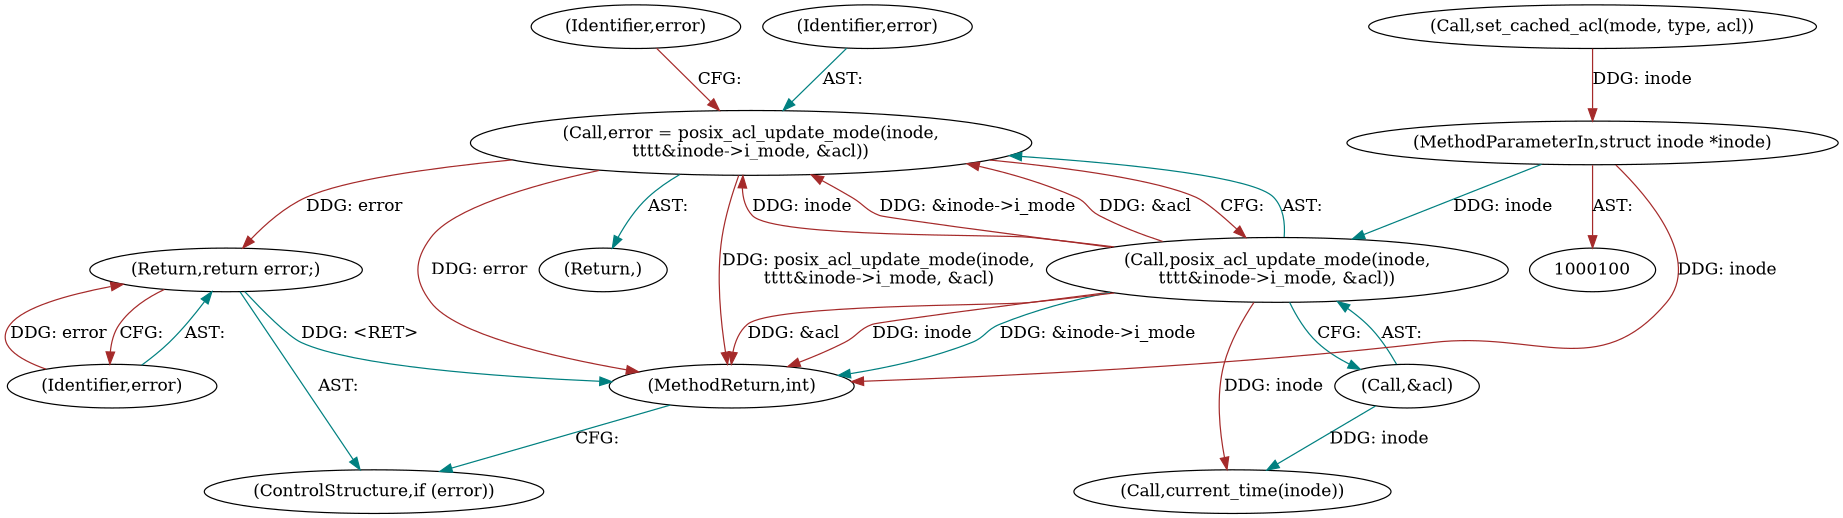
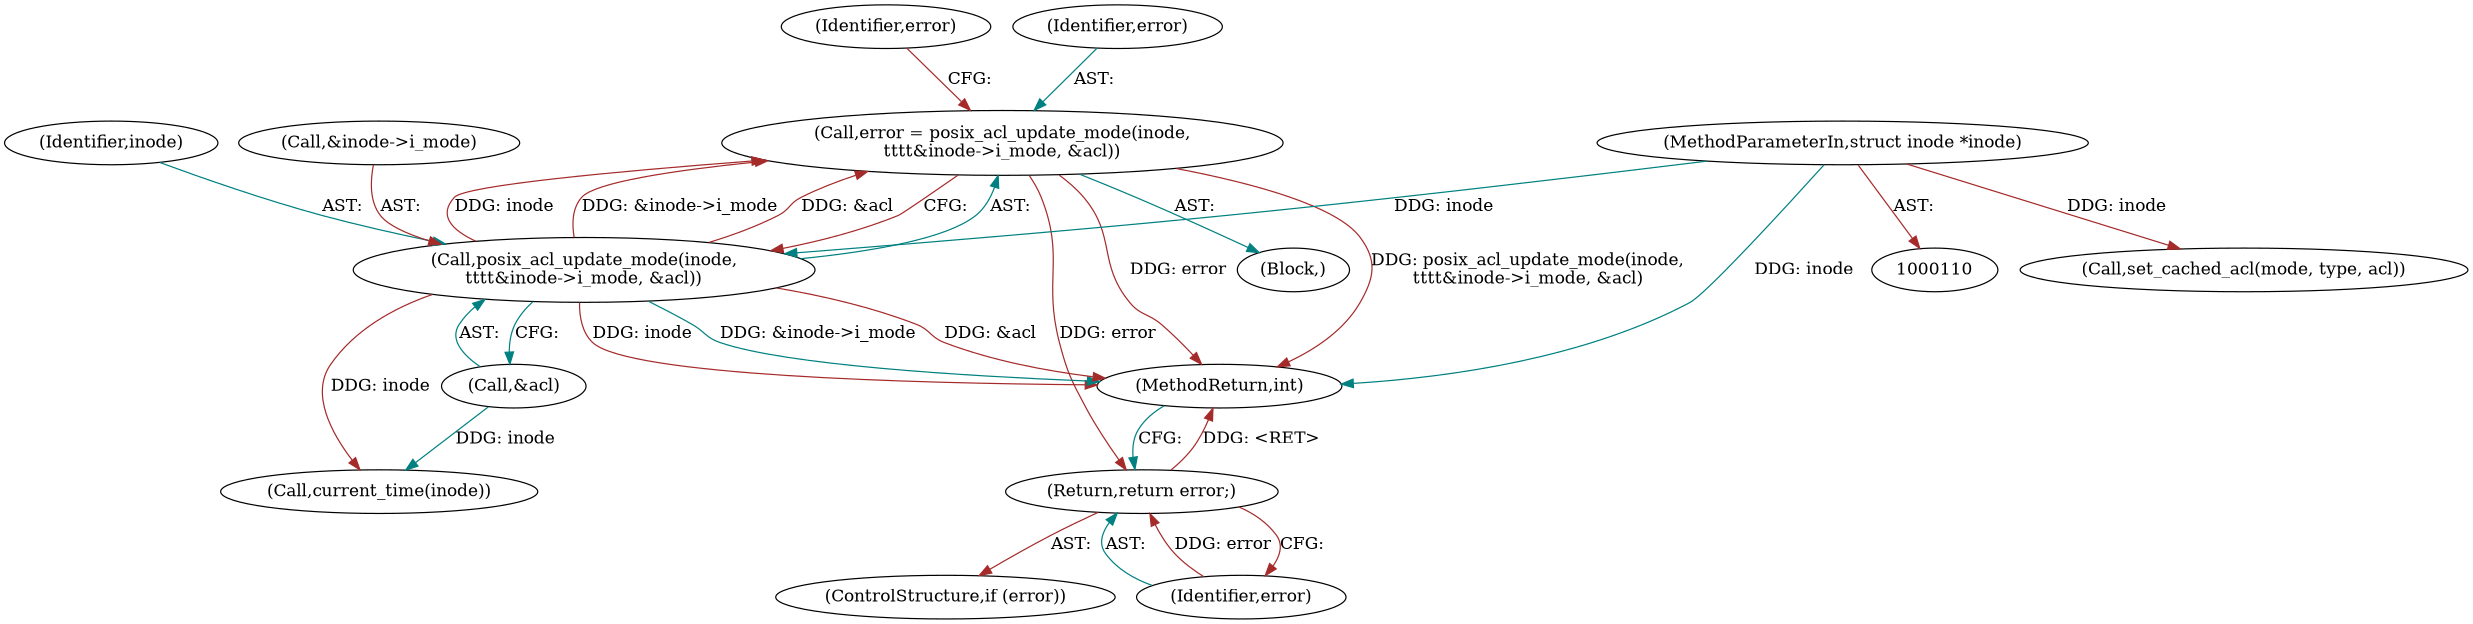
(1593, 79) -> (2038, 205)
none -> (111, 143)
none -> (379, 143)
(603, 270) -> (1293, 270)
(1593, 270) -> (1935, 270)
(1352, 351) -> (1618, 333)
(411, 367) -> (1193, 447)
(297, 376) -> (1043, 539)
(561, 437) -> (1140, 427)
